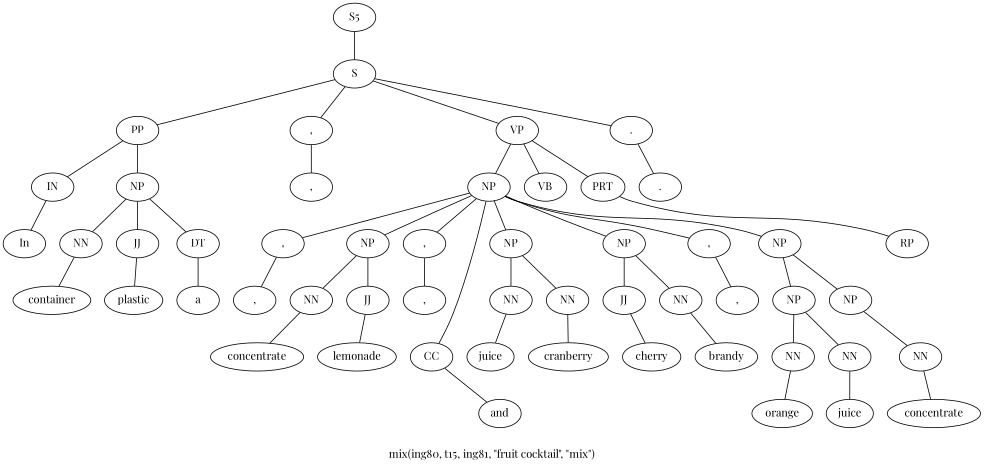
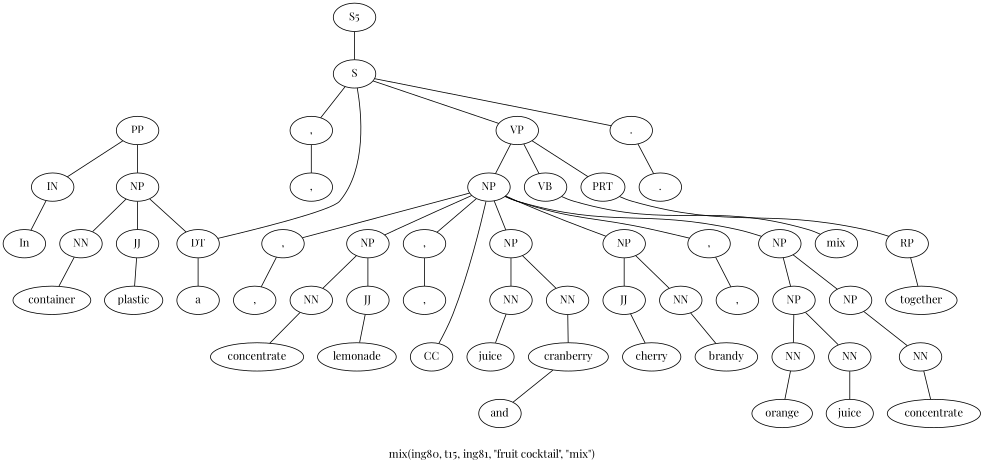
(246, 102) -> (336, 204)
none -> (836, 244)
none -> (921, 300)
(466, 385) -> (533, 386)
